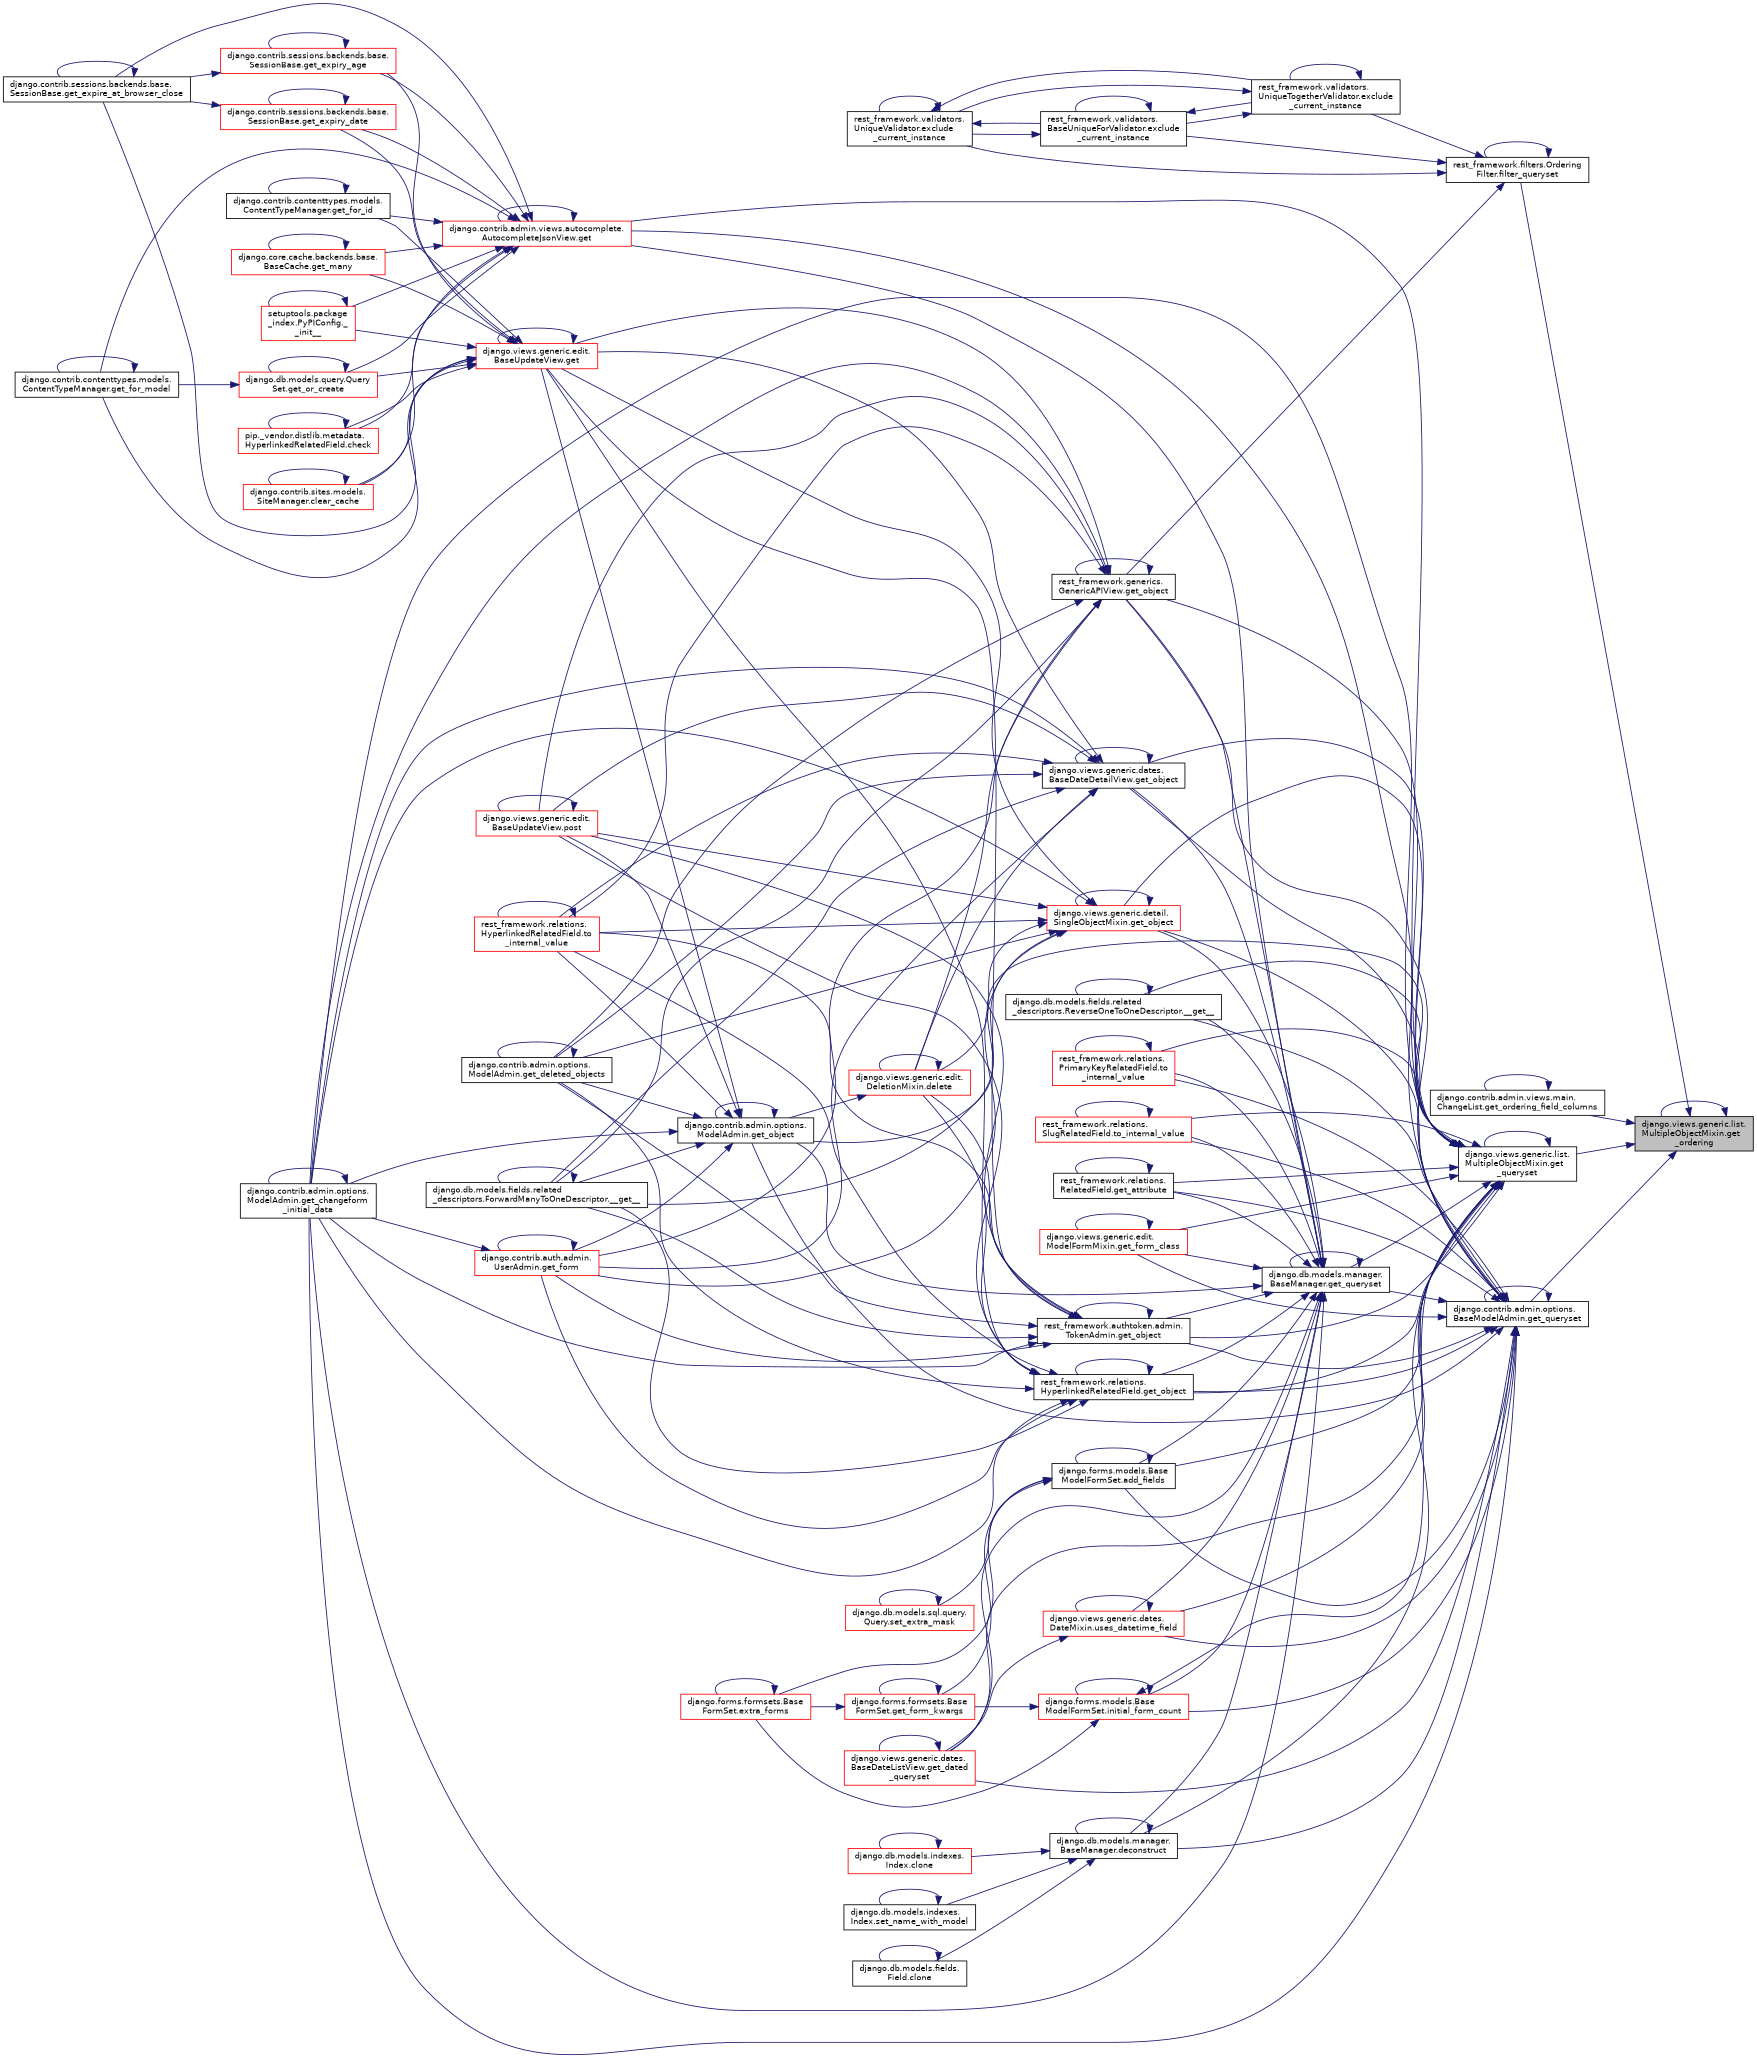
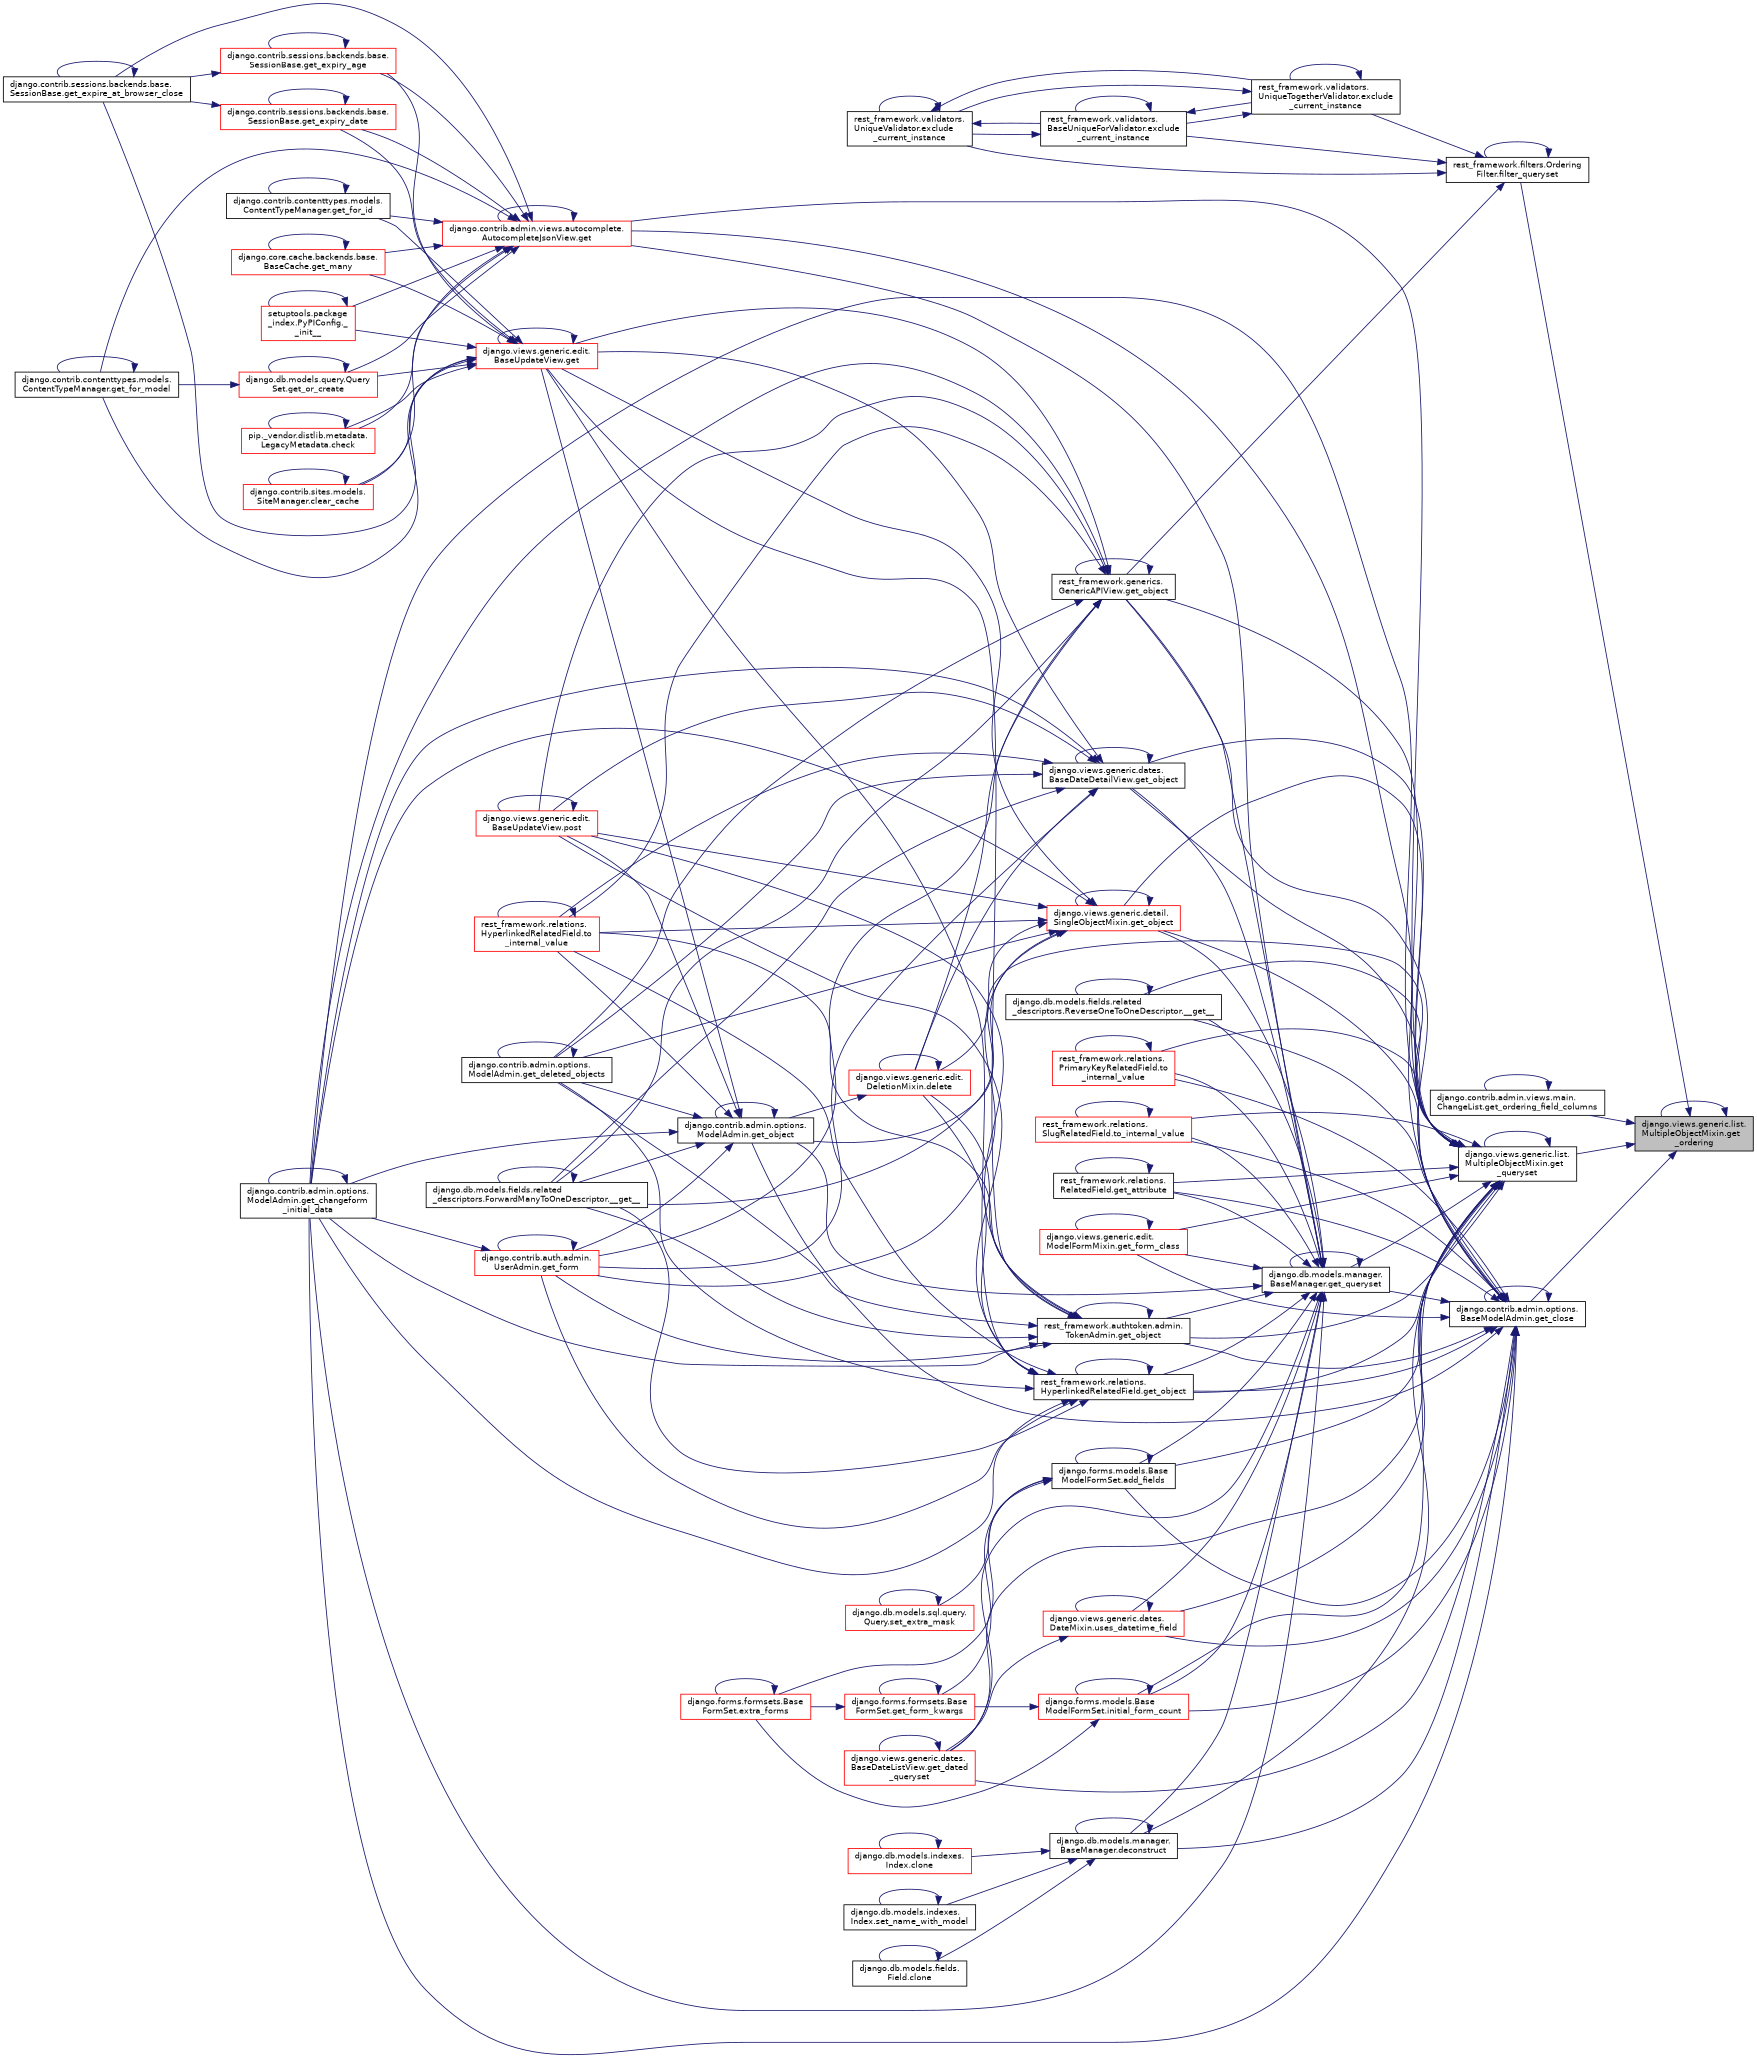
(308, 441) -> (308, 441)
(1518, 1314) -> (1518, 1314)
(1421, 1519) -> (1421, 1526)
